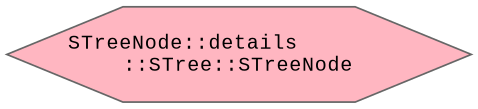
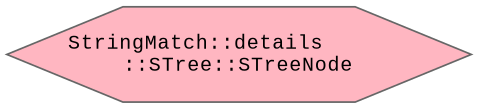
(239, 54) -> (239, 54)
